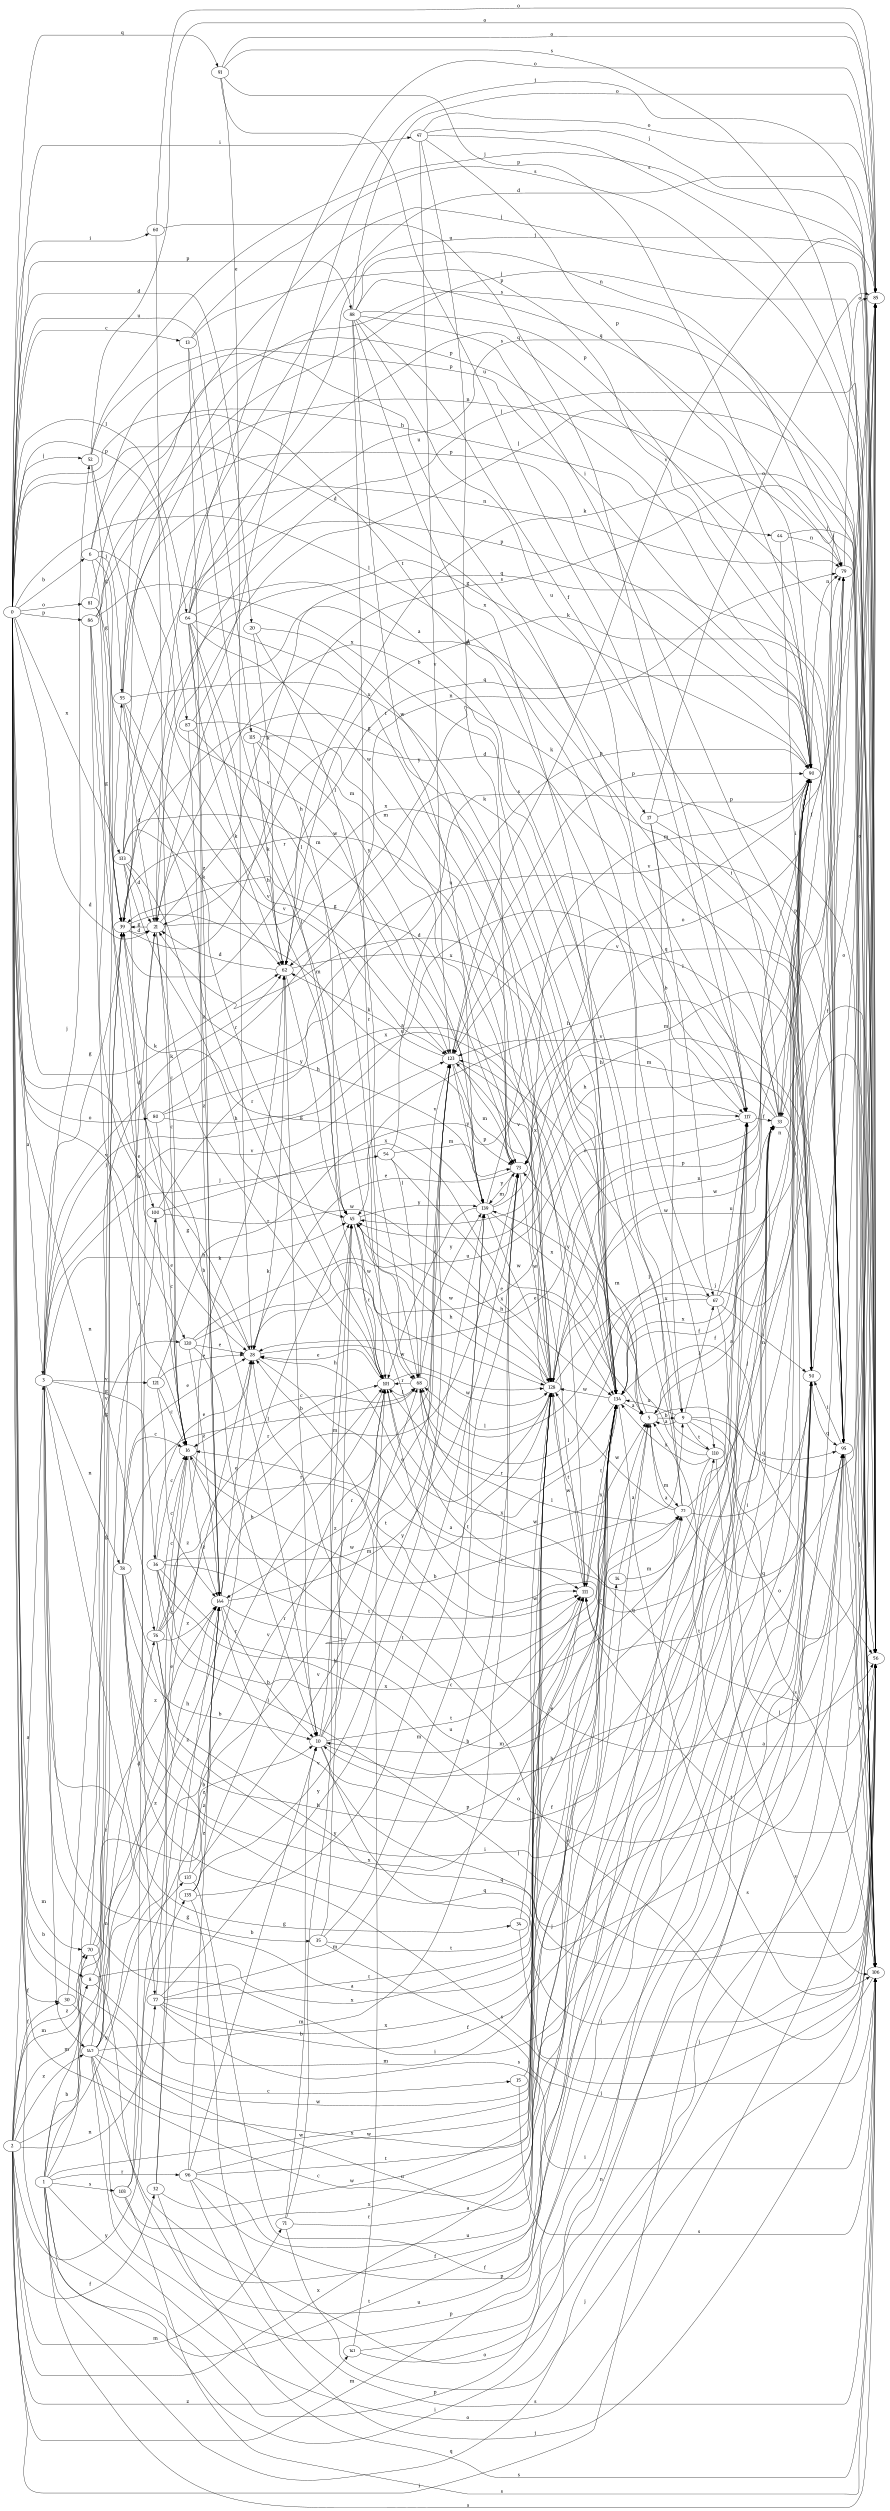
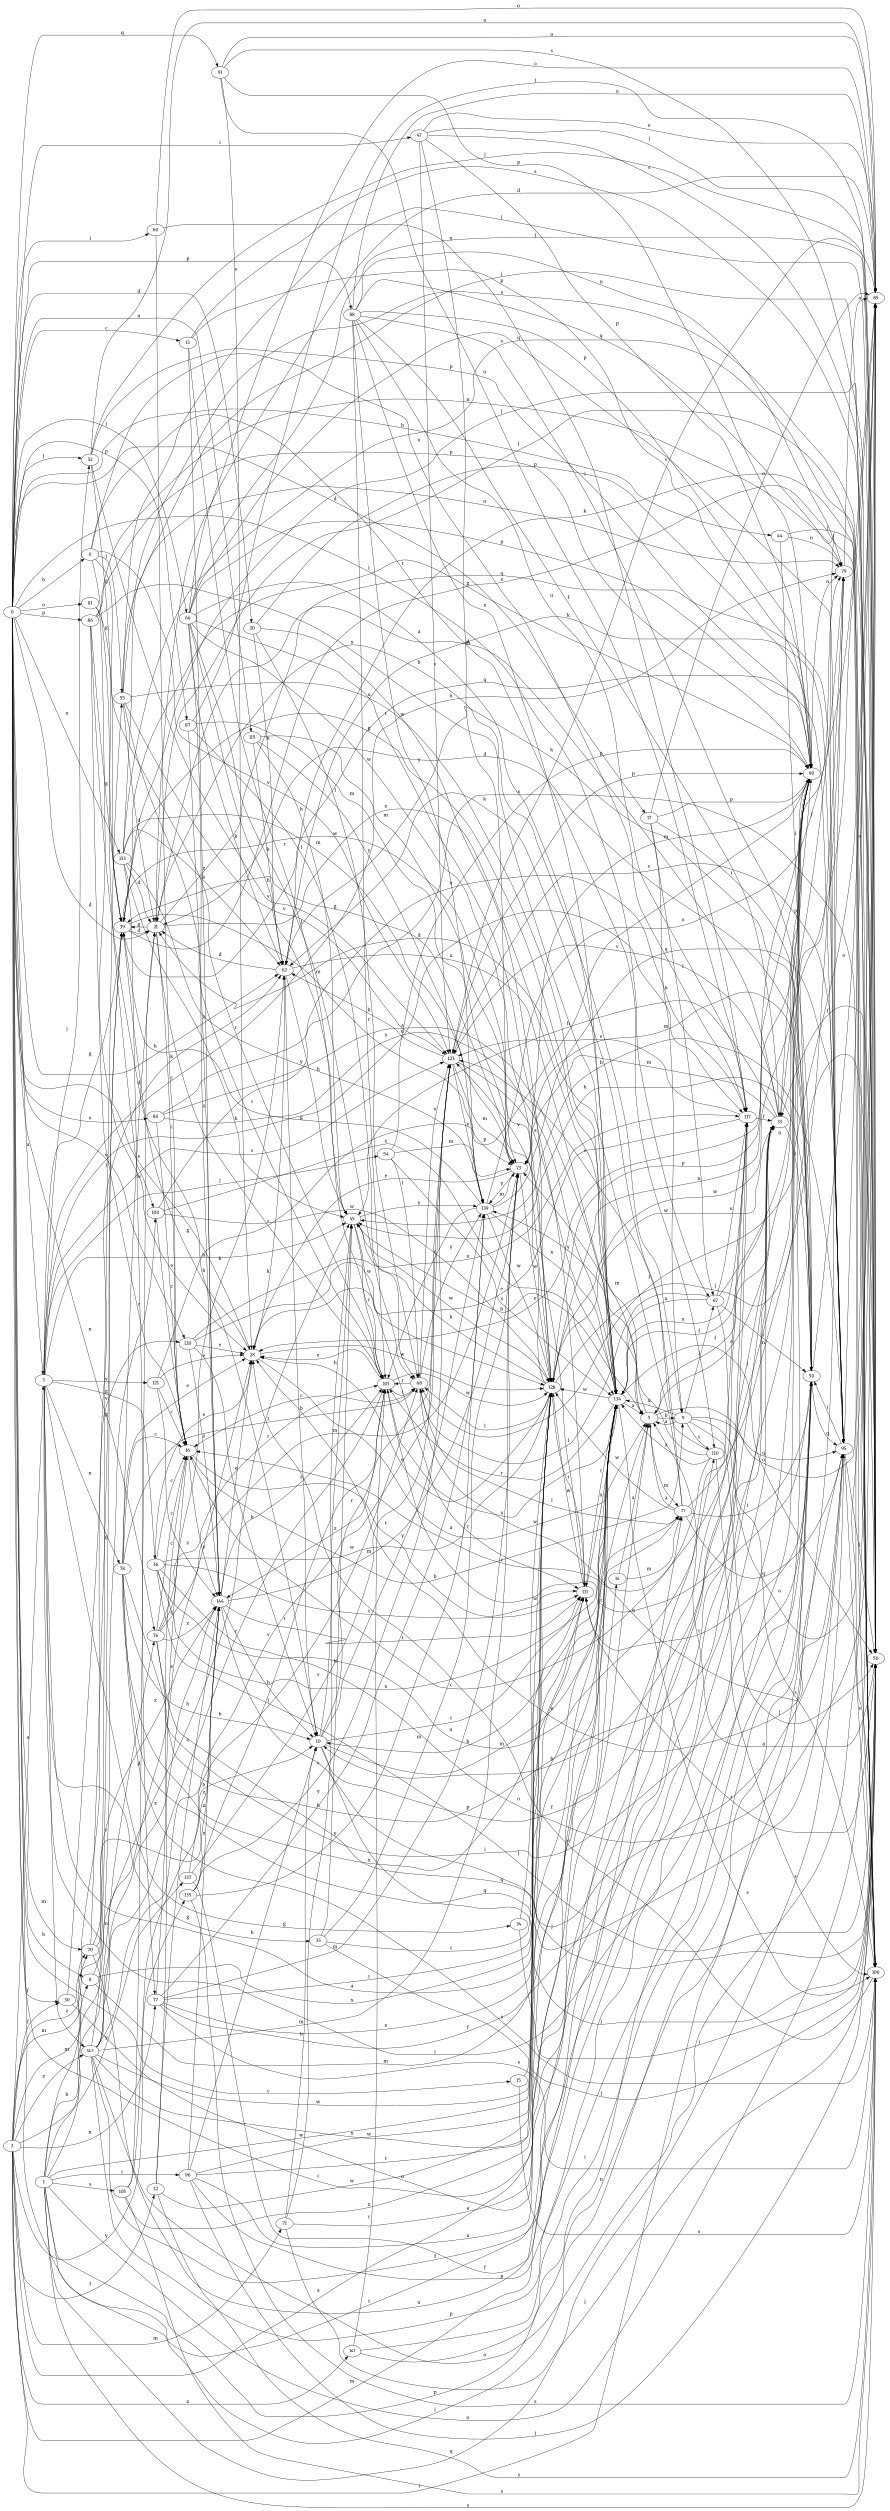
(482, 368) -> (587, 475)
